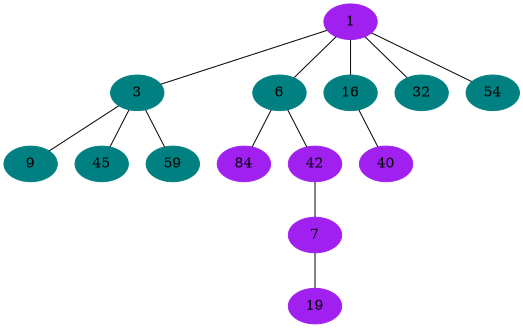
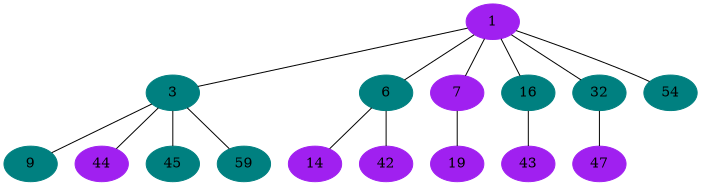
none -> (102, 164)
(244, 164) -> (315, 164)
(386, 164) -> (528, 164)
none -> (599, 164)
(315, 200) -> (475, 57)
